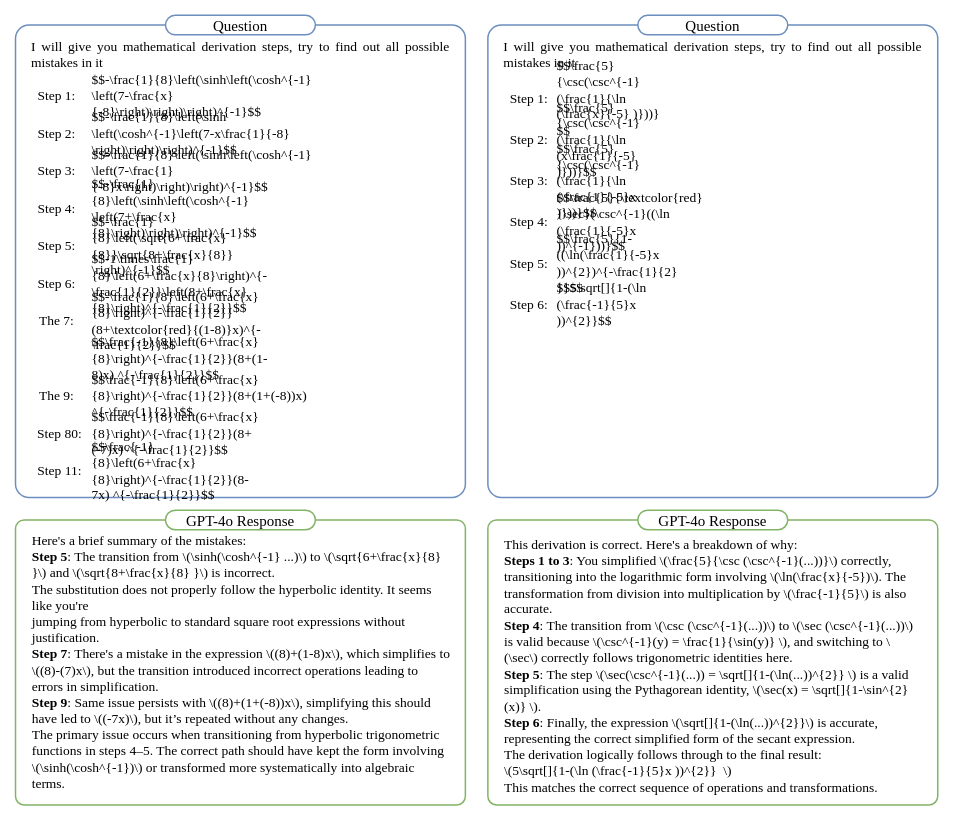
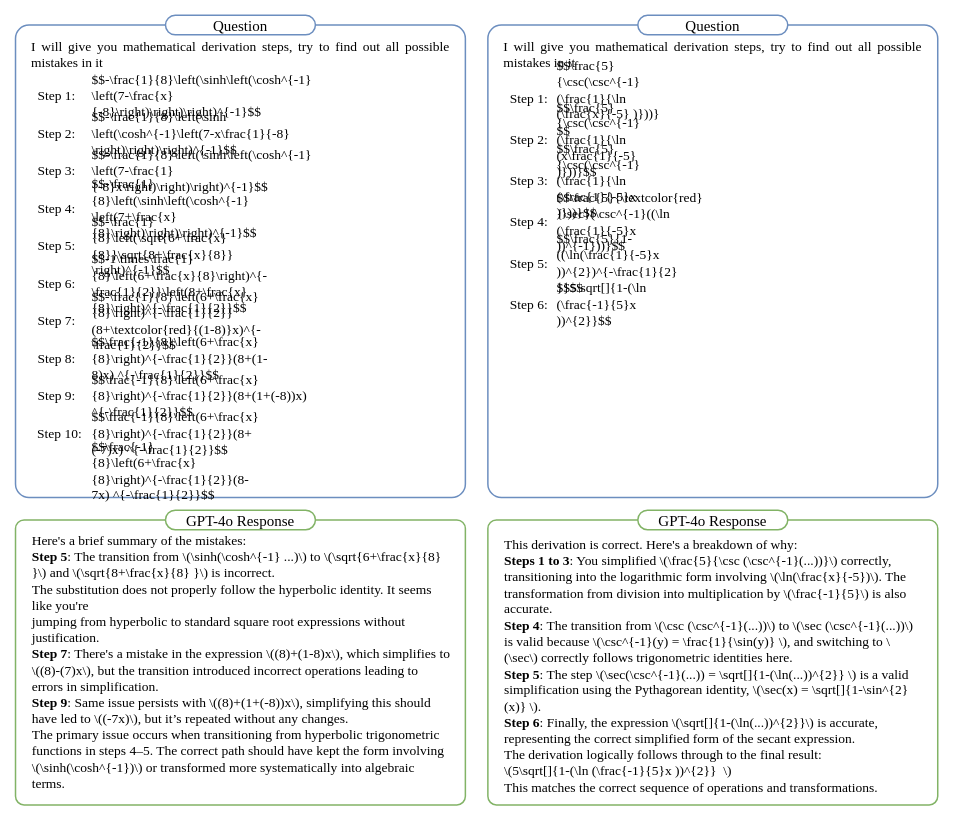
(57, 321) -> (57, 321)
none -> (57, 359)
(57, 396) -> (57, 396)
(60, 434) -> (60, 434)
(60, 471) -> none
